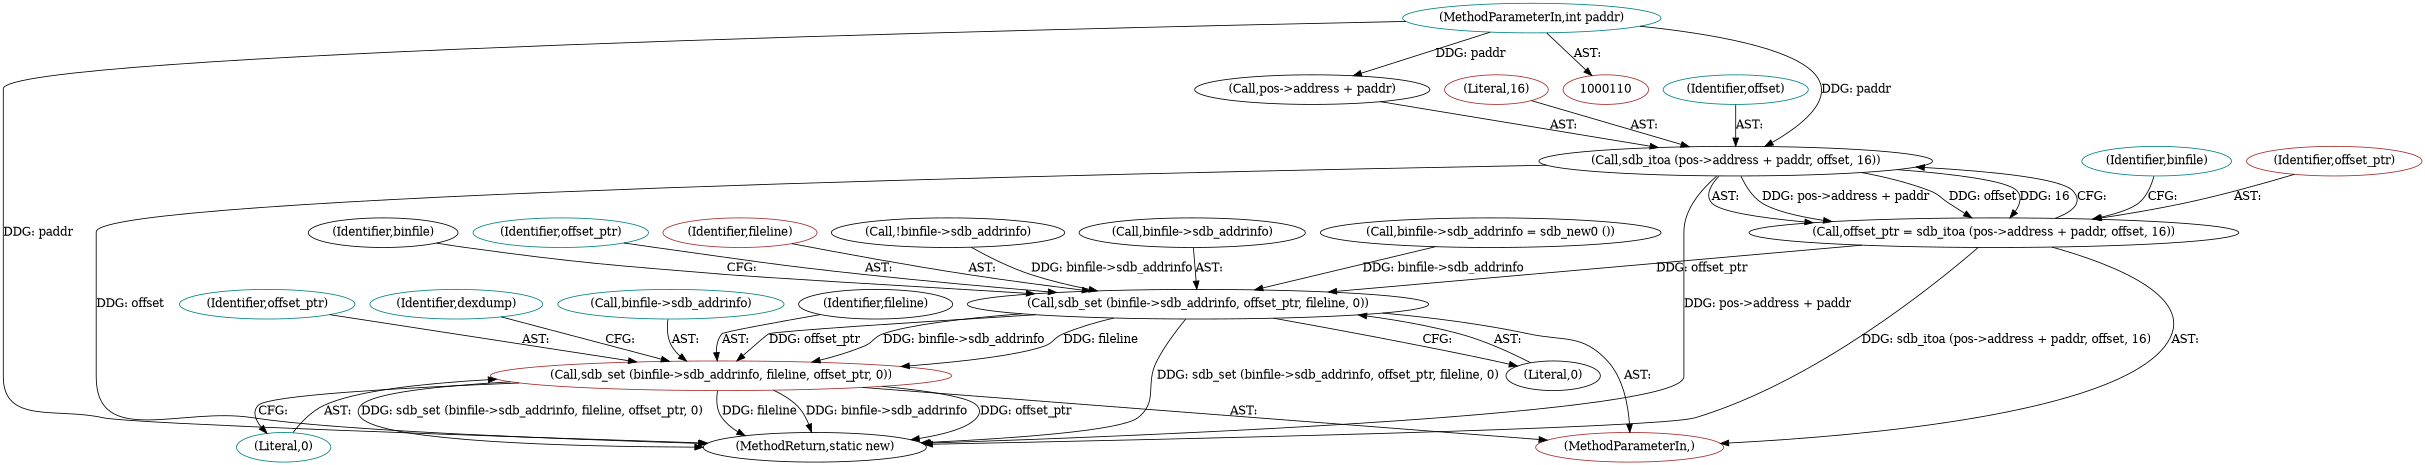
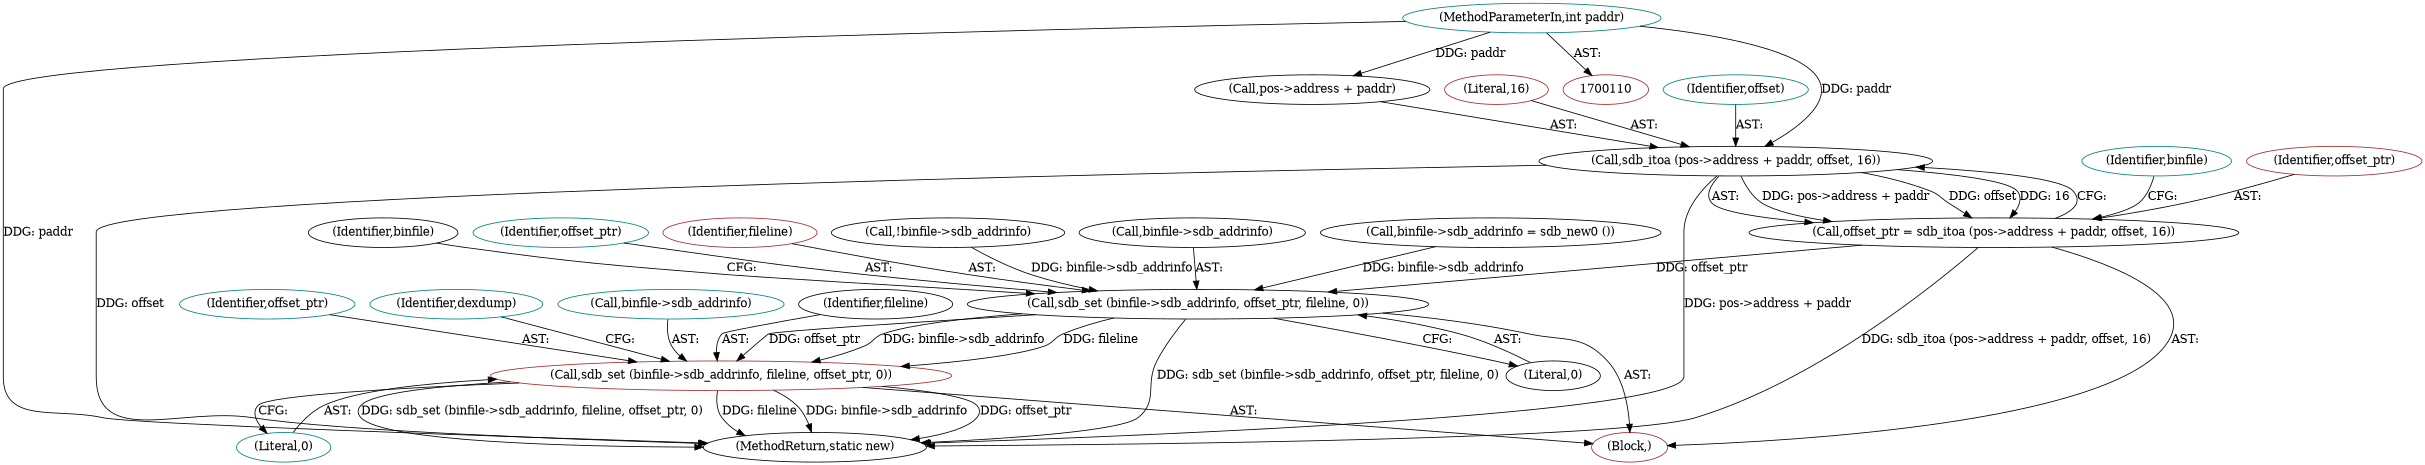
(1606, 90) -> (1606, 90)
(1630, 447) -> (1630, 447)
